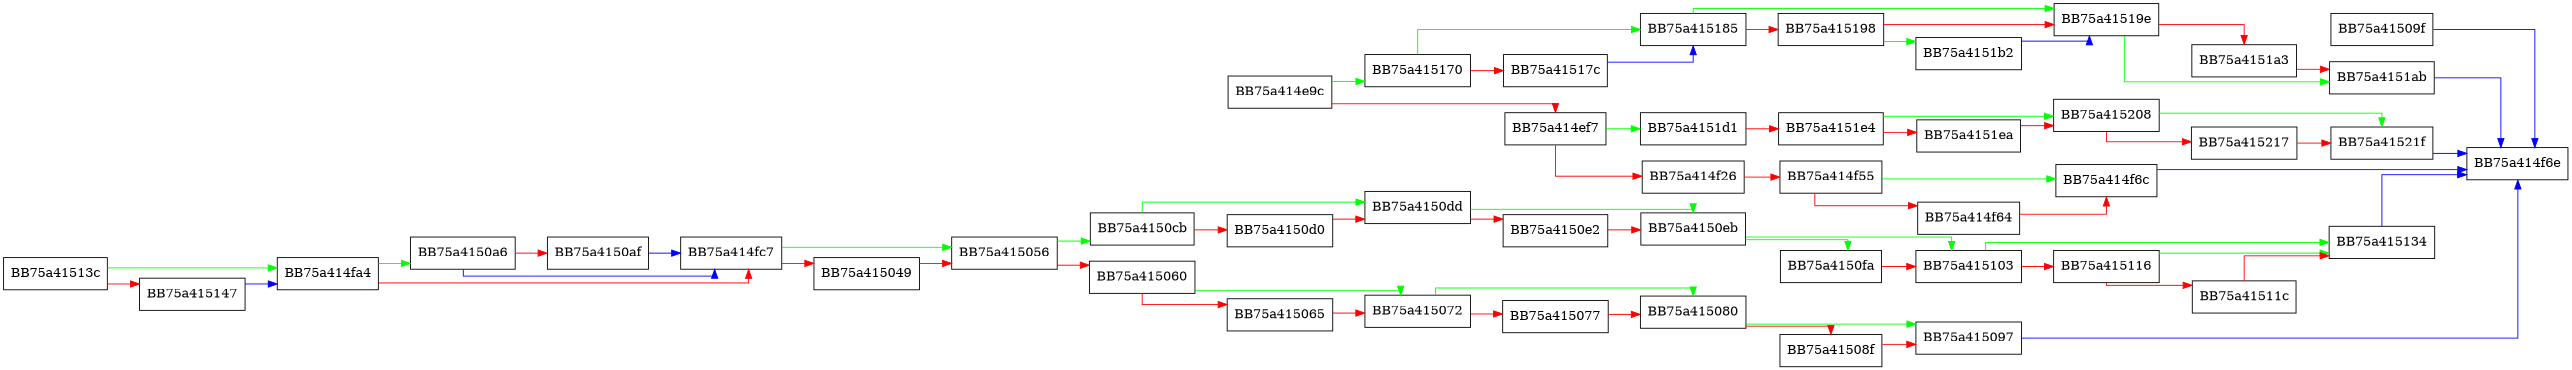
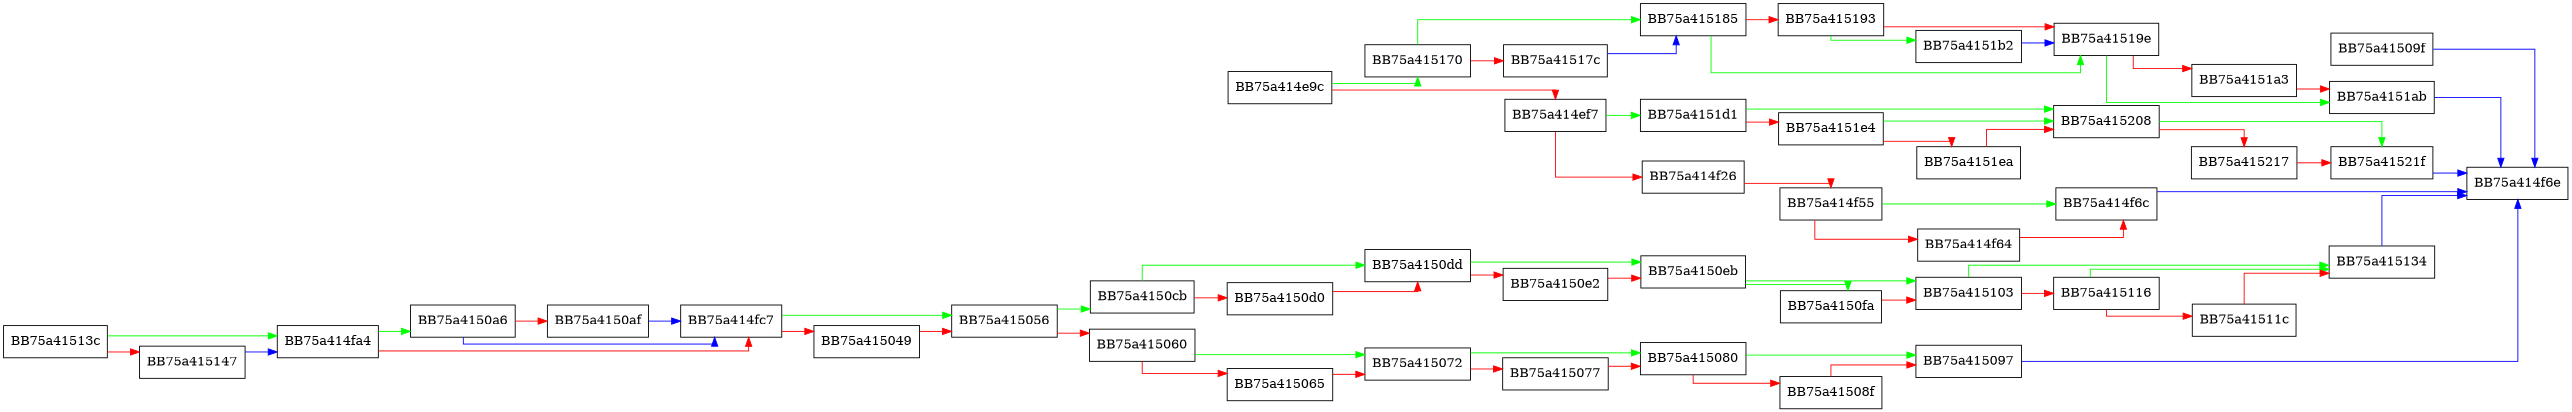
(1831, 30) -> (1831, 20)
none -> (1895, 109)
